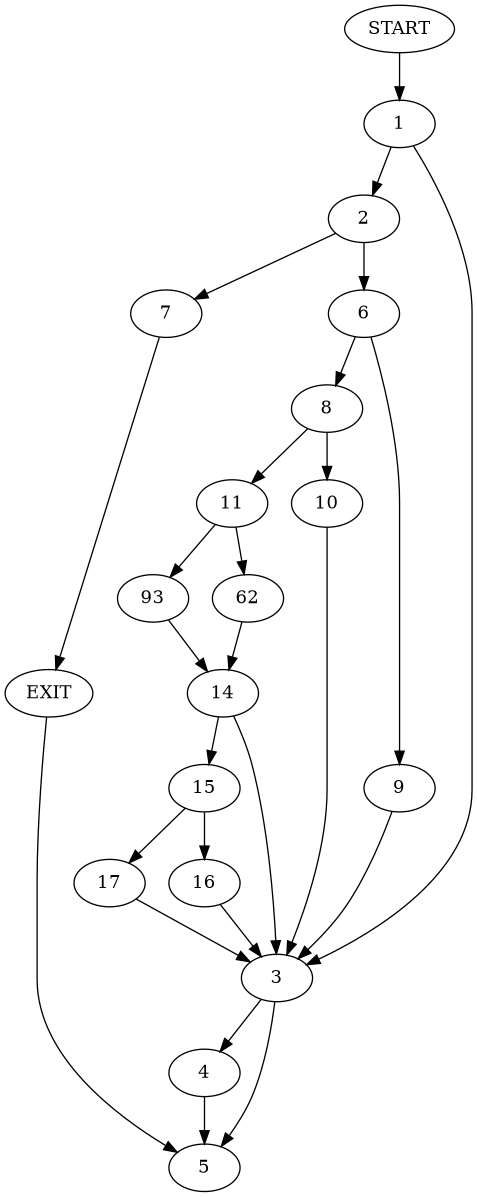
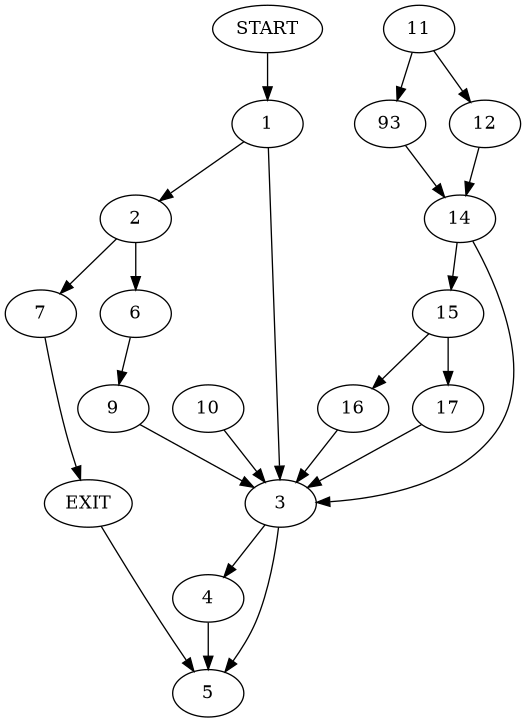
(327, 409) -> none
(248, 598) -> (485, 124)
